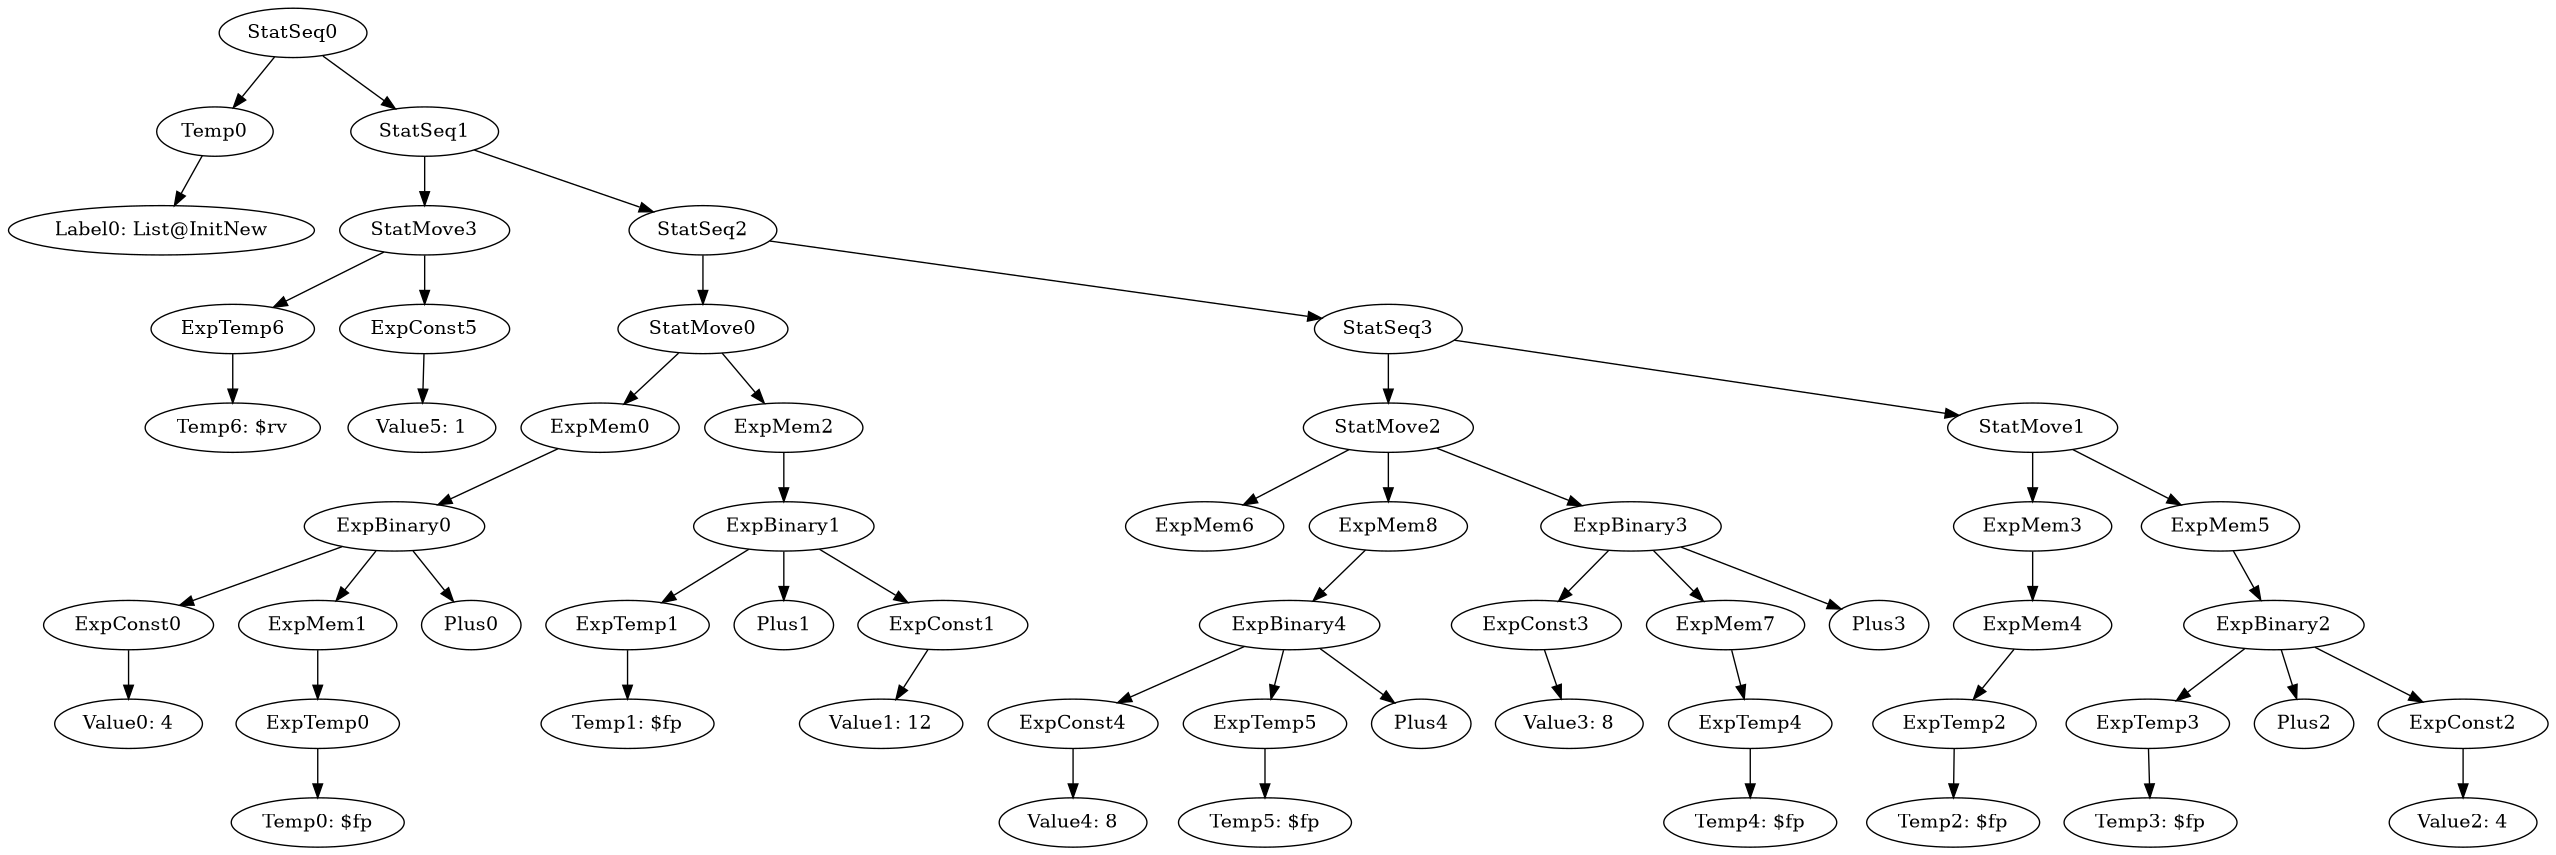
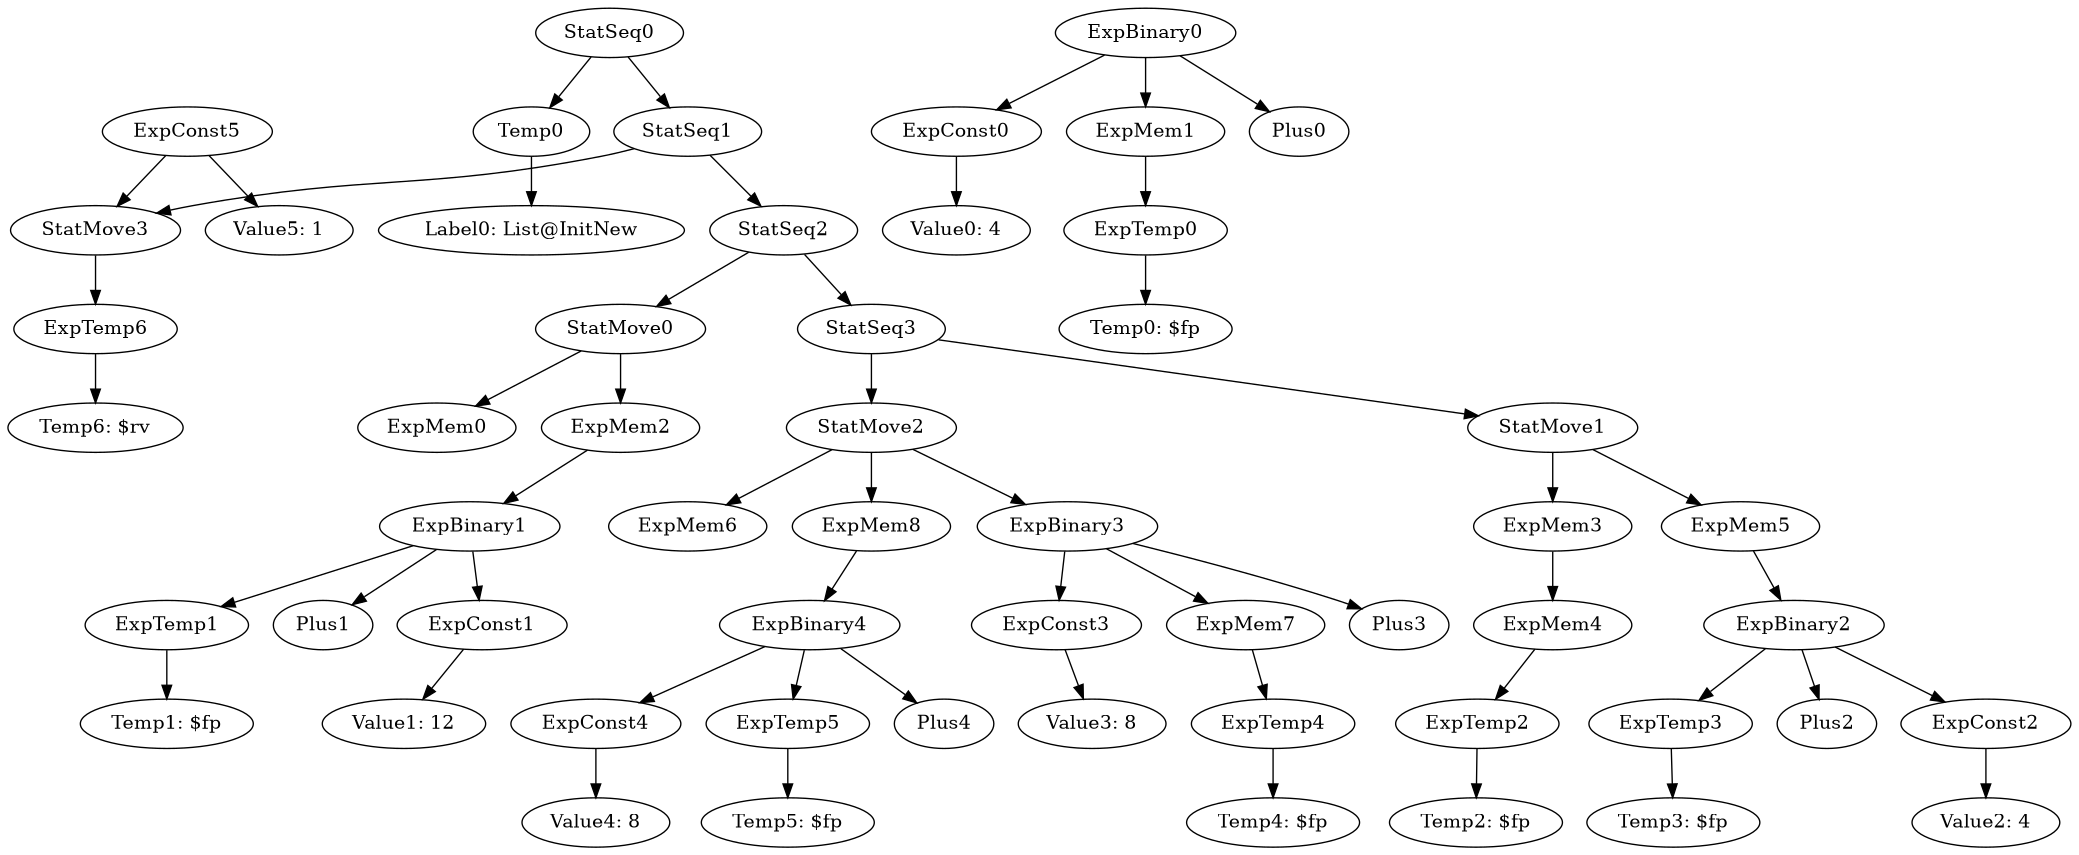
(425, 273) -> (146, 176)
(504, 474) -> none
